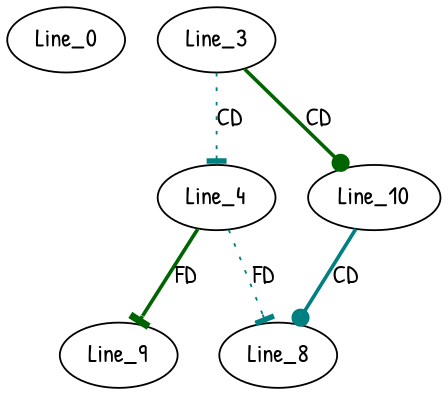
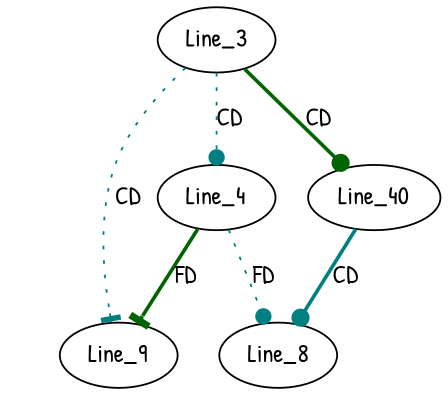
(66, 40) -> none
(217, 111) -> (217, 111)
none -> (111, 179)
(374, 198) -> (374, 198)
(246, 272) -> (246, 272)
